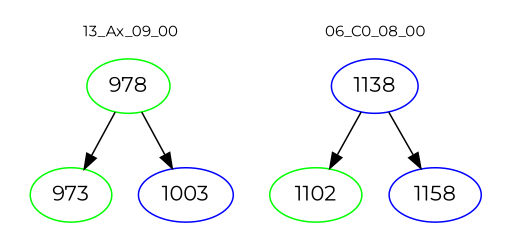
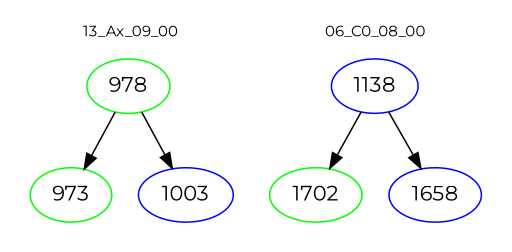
(316, 195) -> (316, 195)
(435, 195) -> (435, 195)
